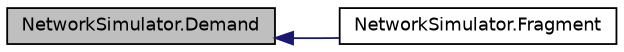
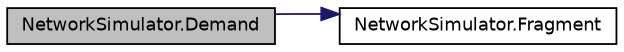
(316, 38) -> (298, 14)
